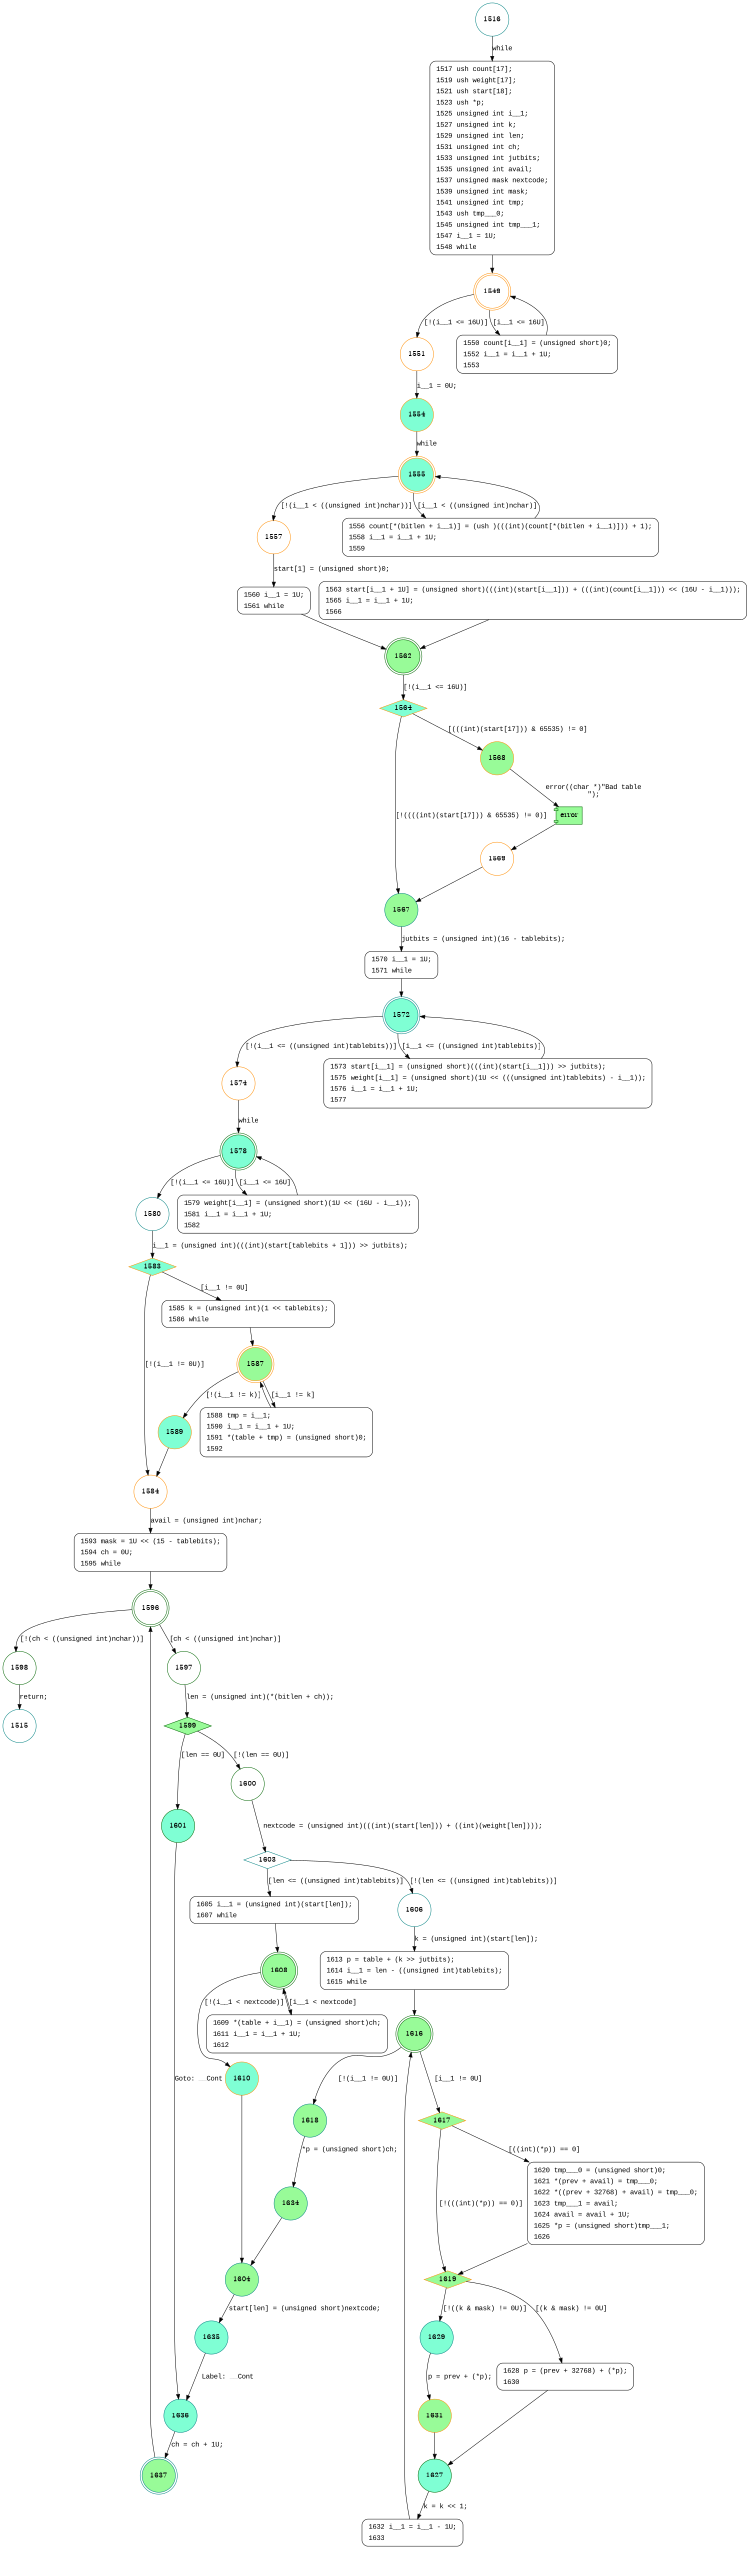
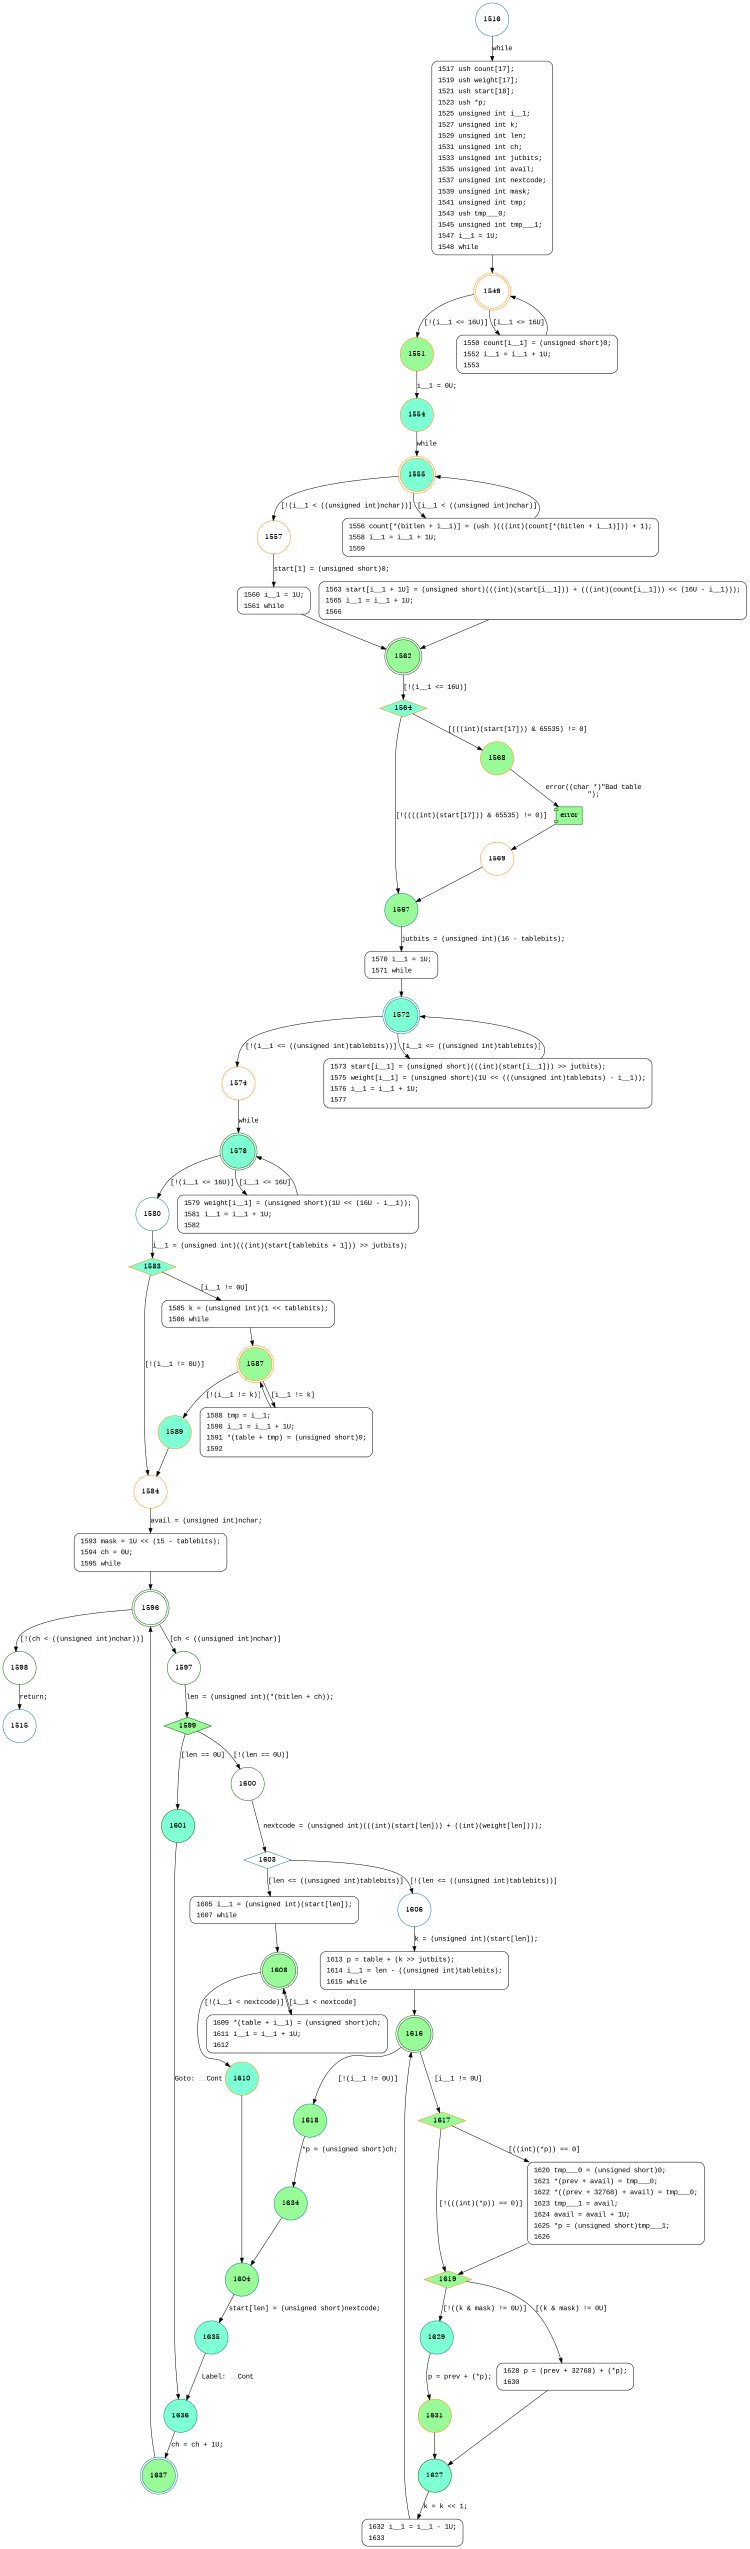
(502, 180) -> (502, 180)
(417, 354) -> (417, 354)
